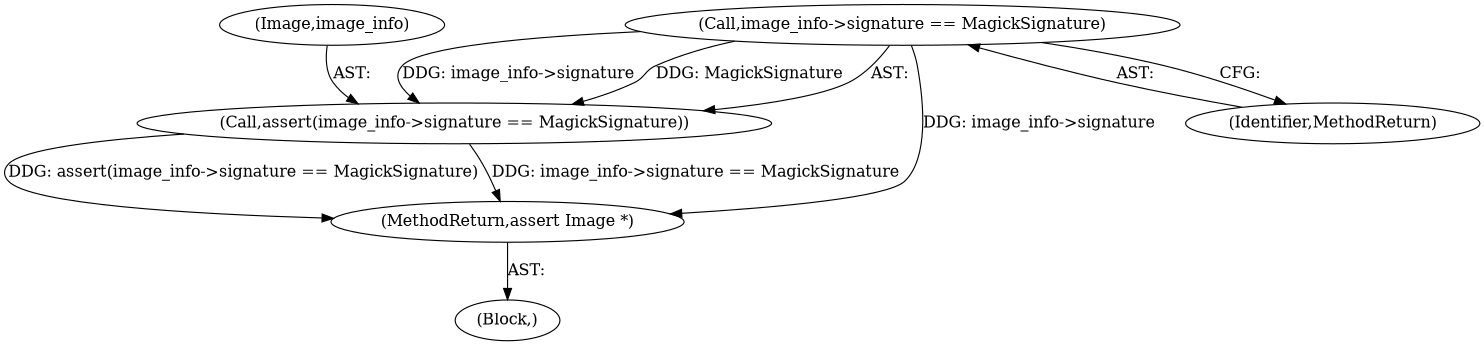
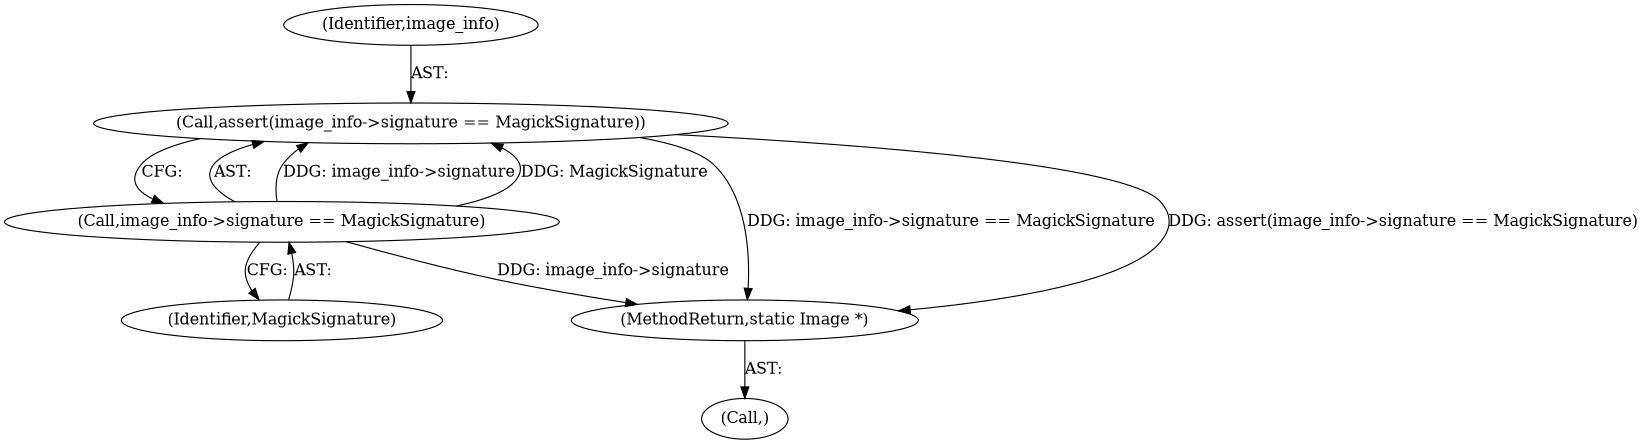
(332, 25) -> (411, 25)
(1333, 123) -> (282, 320)
none -> (149, 157)
(508, 222) -> (745, 320)
(508, 320) -> (745, 419)
